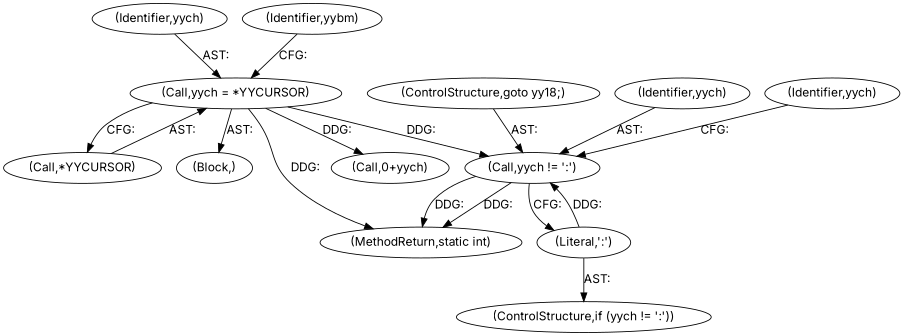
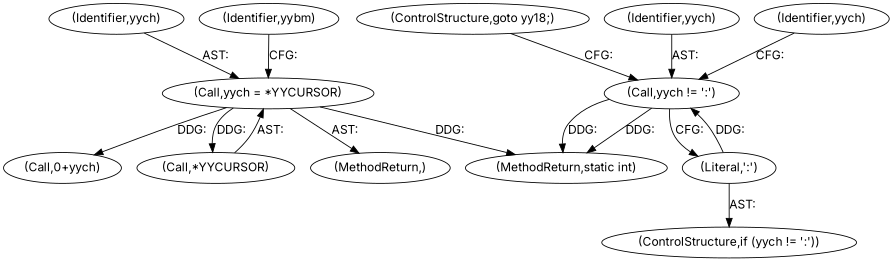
(122, 131) -> (233, 131)
(384, 131) -> none
(526, 131) -> (600, 56)
(214, 168) -> (380, 168)
